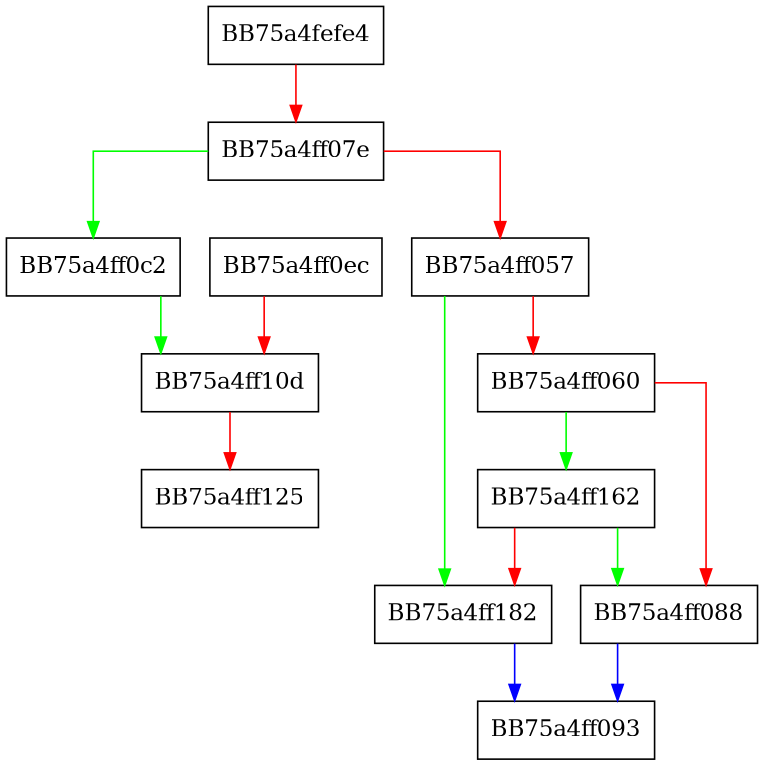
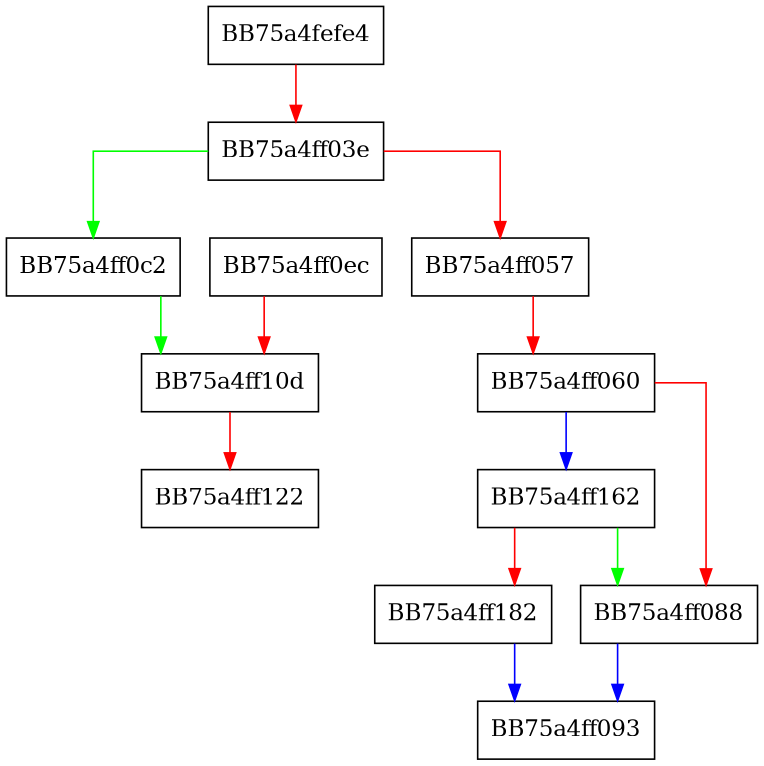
(296, 151) -> (296, 151)
(566, 432) -> (566, 432)
(445, 433) -> none
(230, 499) -> (230, 499)
